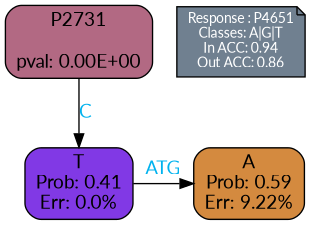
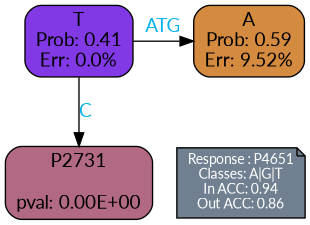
(79, 106) -> (79, 105)
(249, 184) -> (249, 41)
